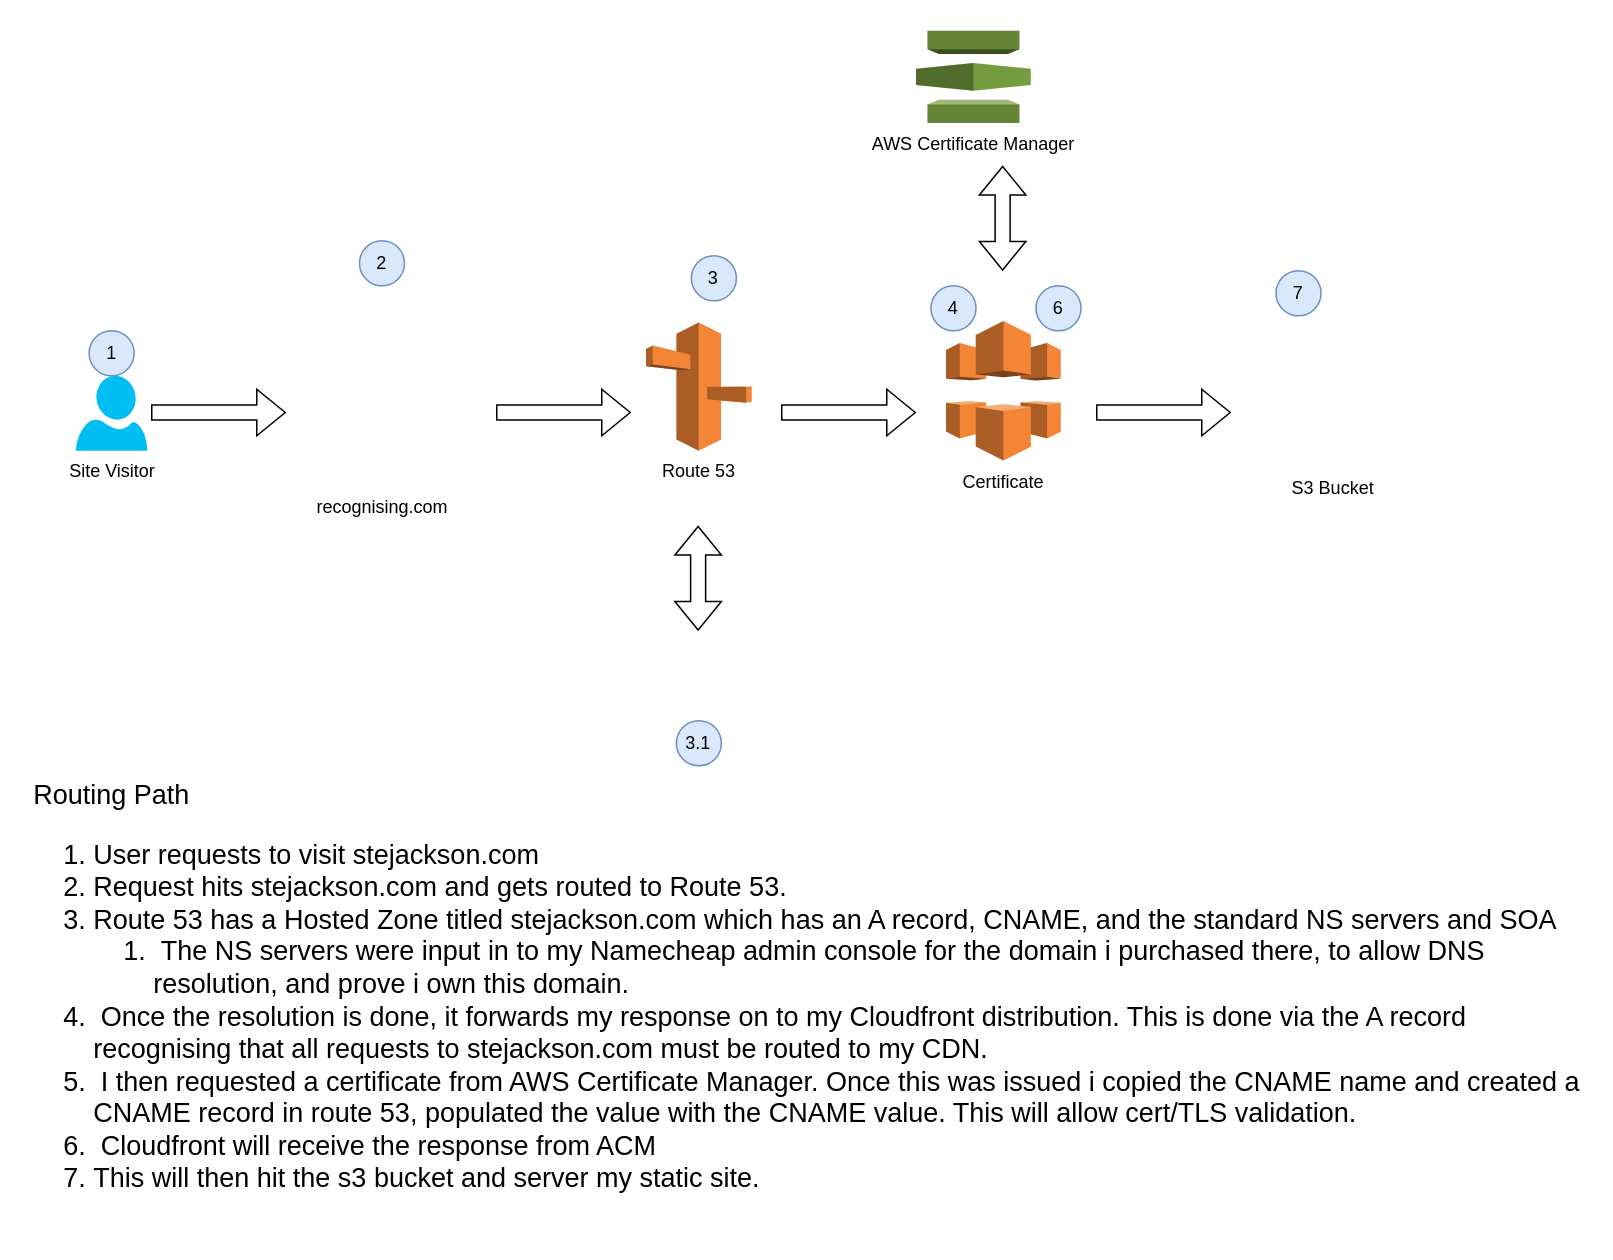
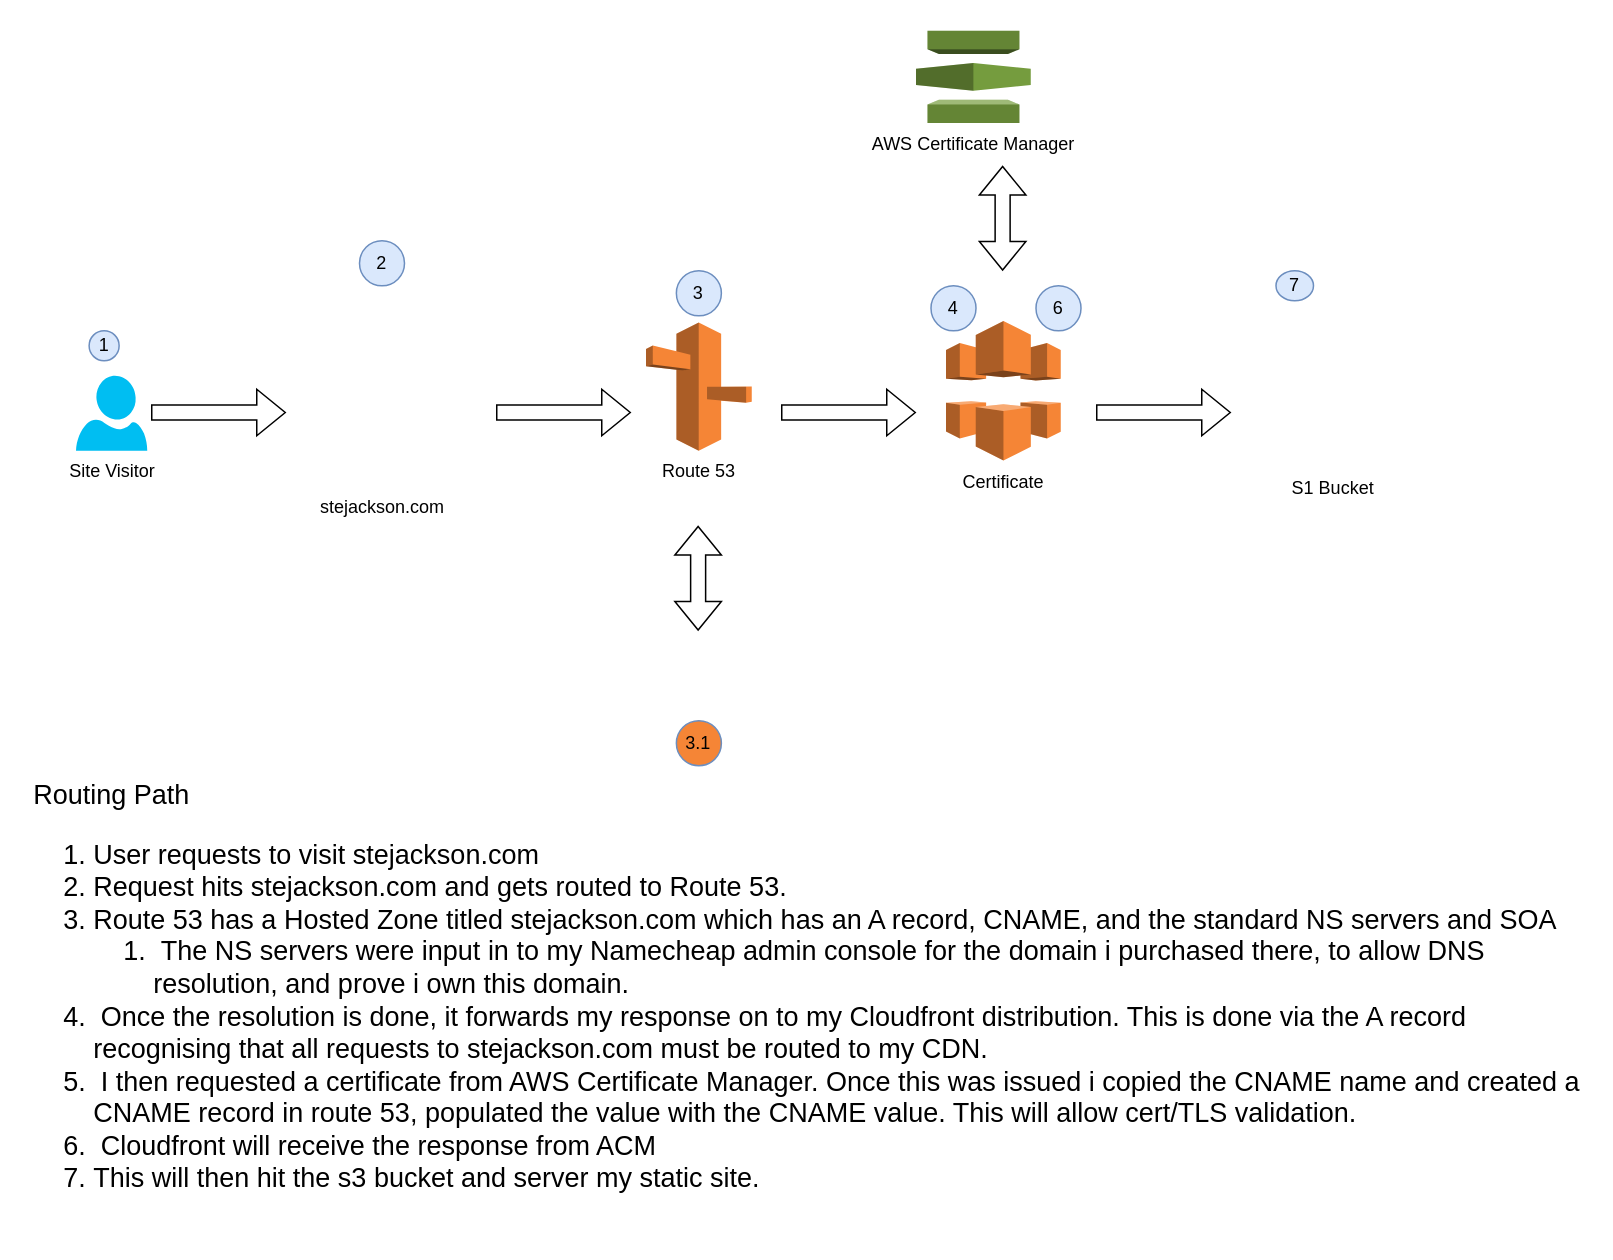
(714, 278) -> (699, 293)
(1298, 293) -> (1295, 286)
(111, 353) -> (104, 346)
(1332, 488) -> (1332, 488)
(383, 508) -> (383, 508)
(699, 743) -> (699, 743)
